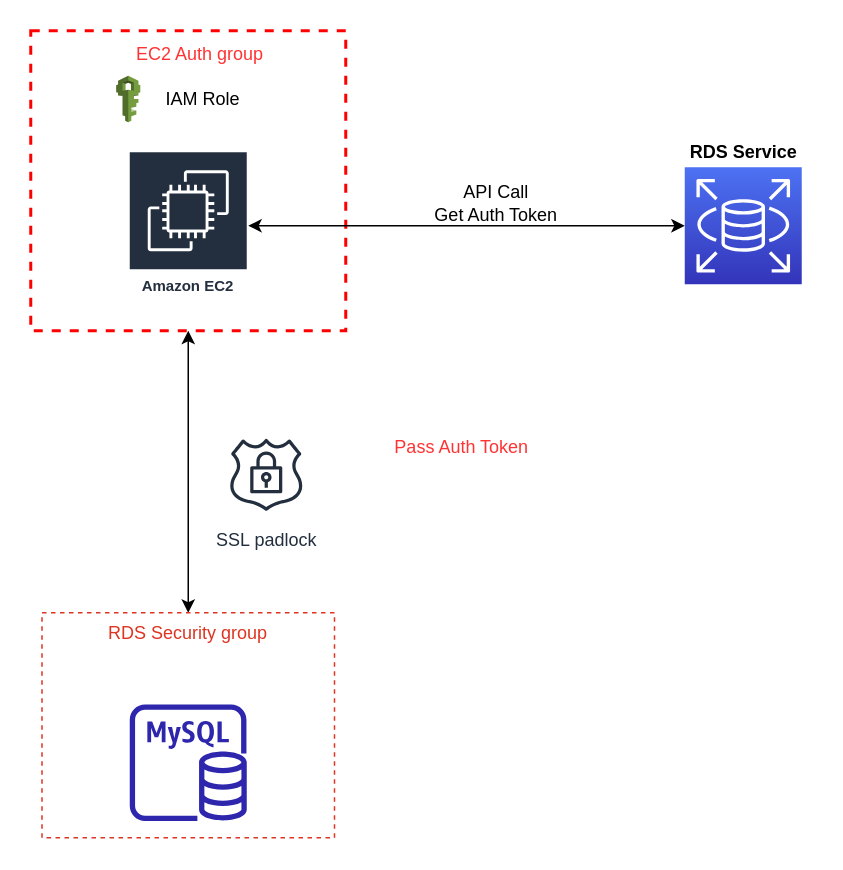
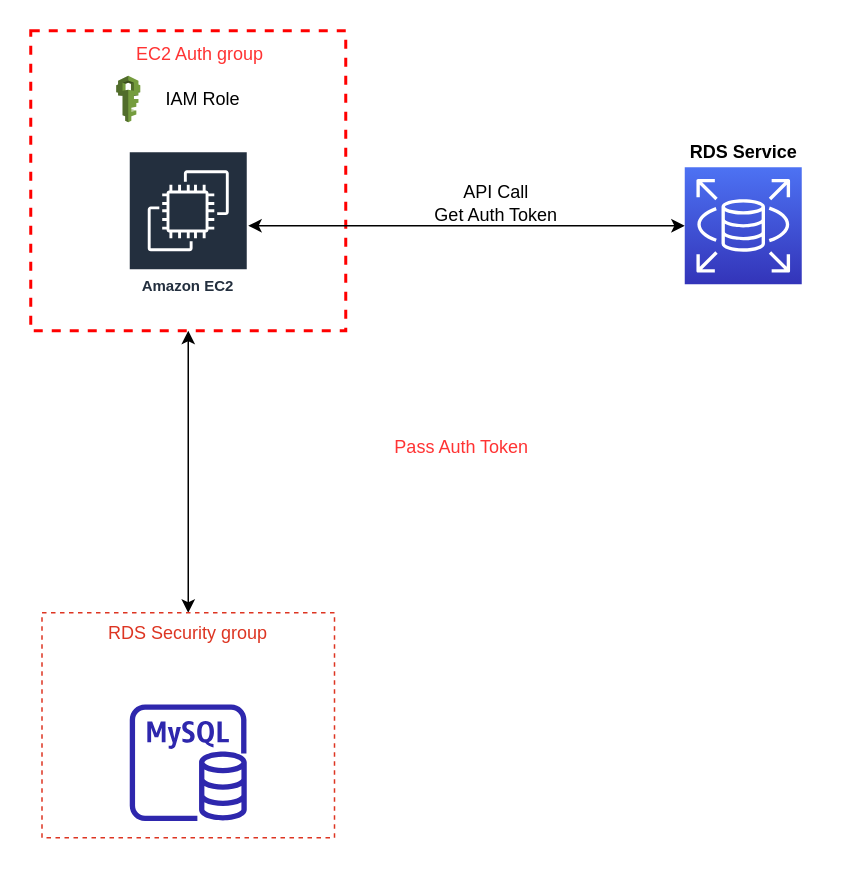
(266, 475) -> none
